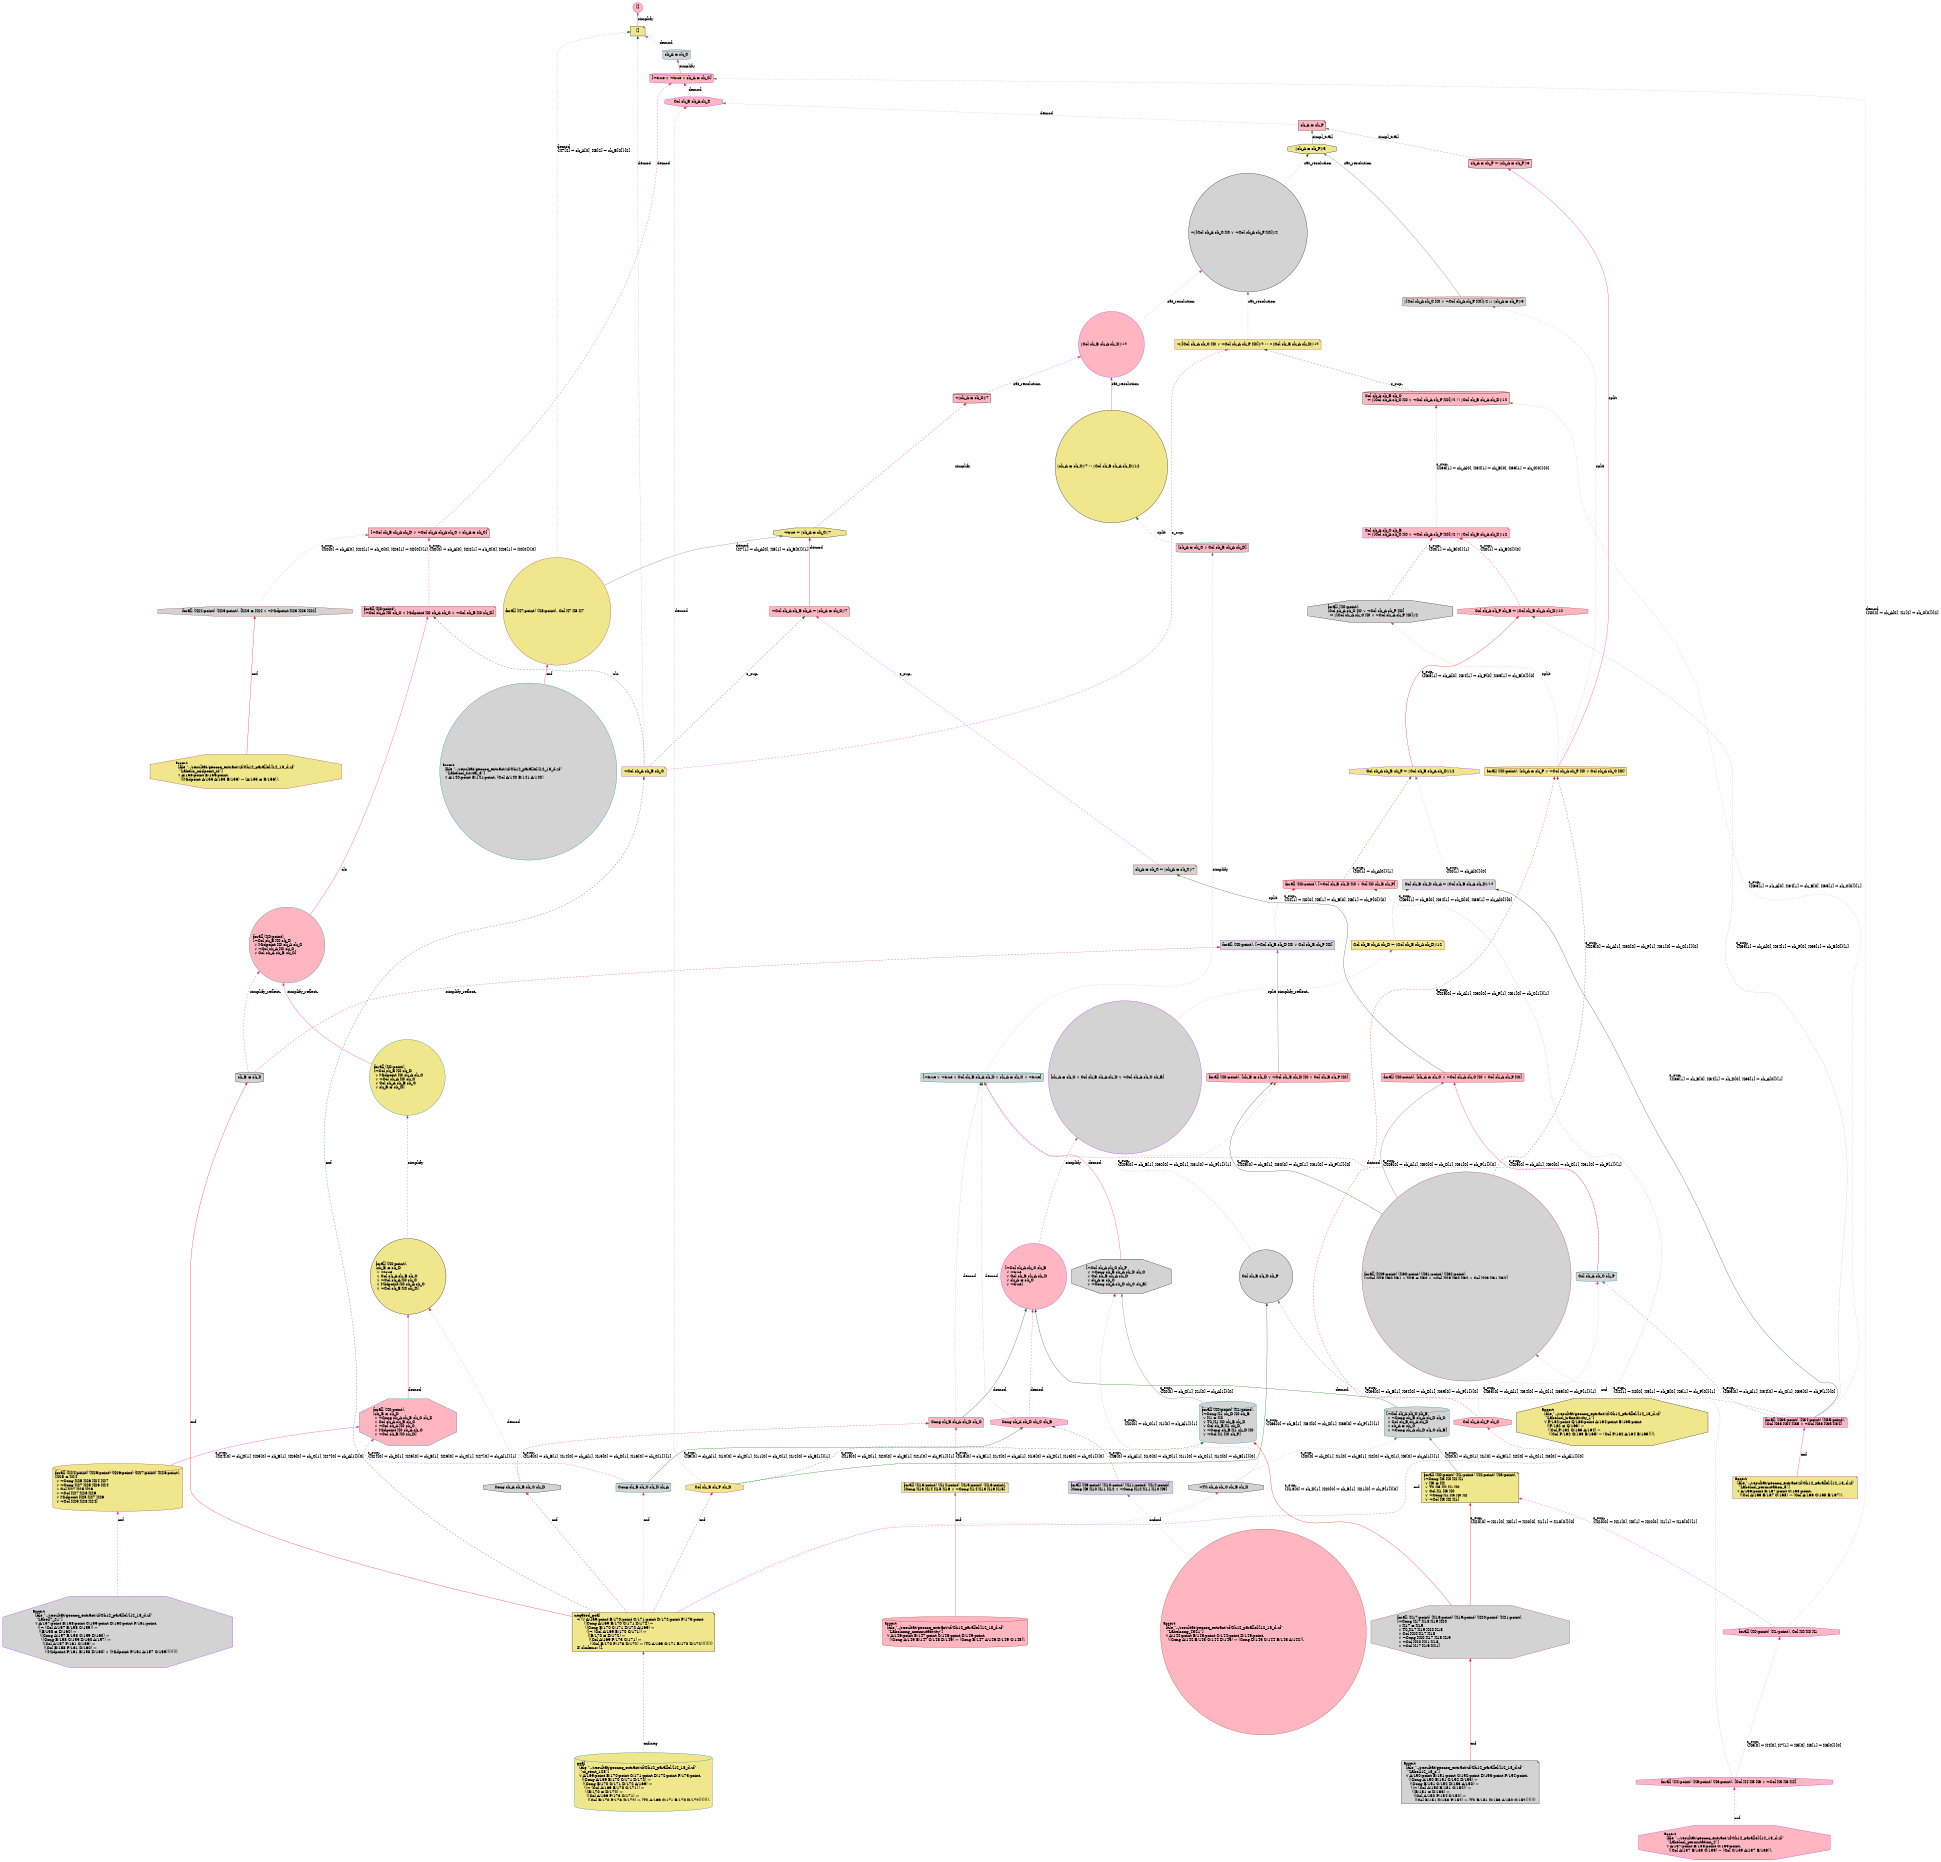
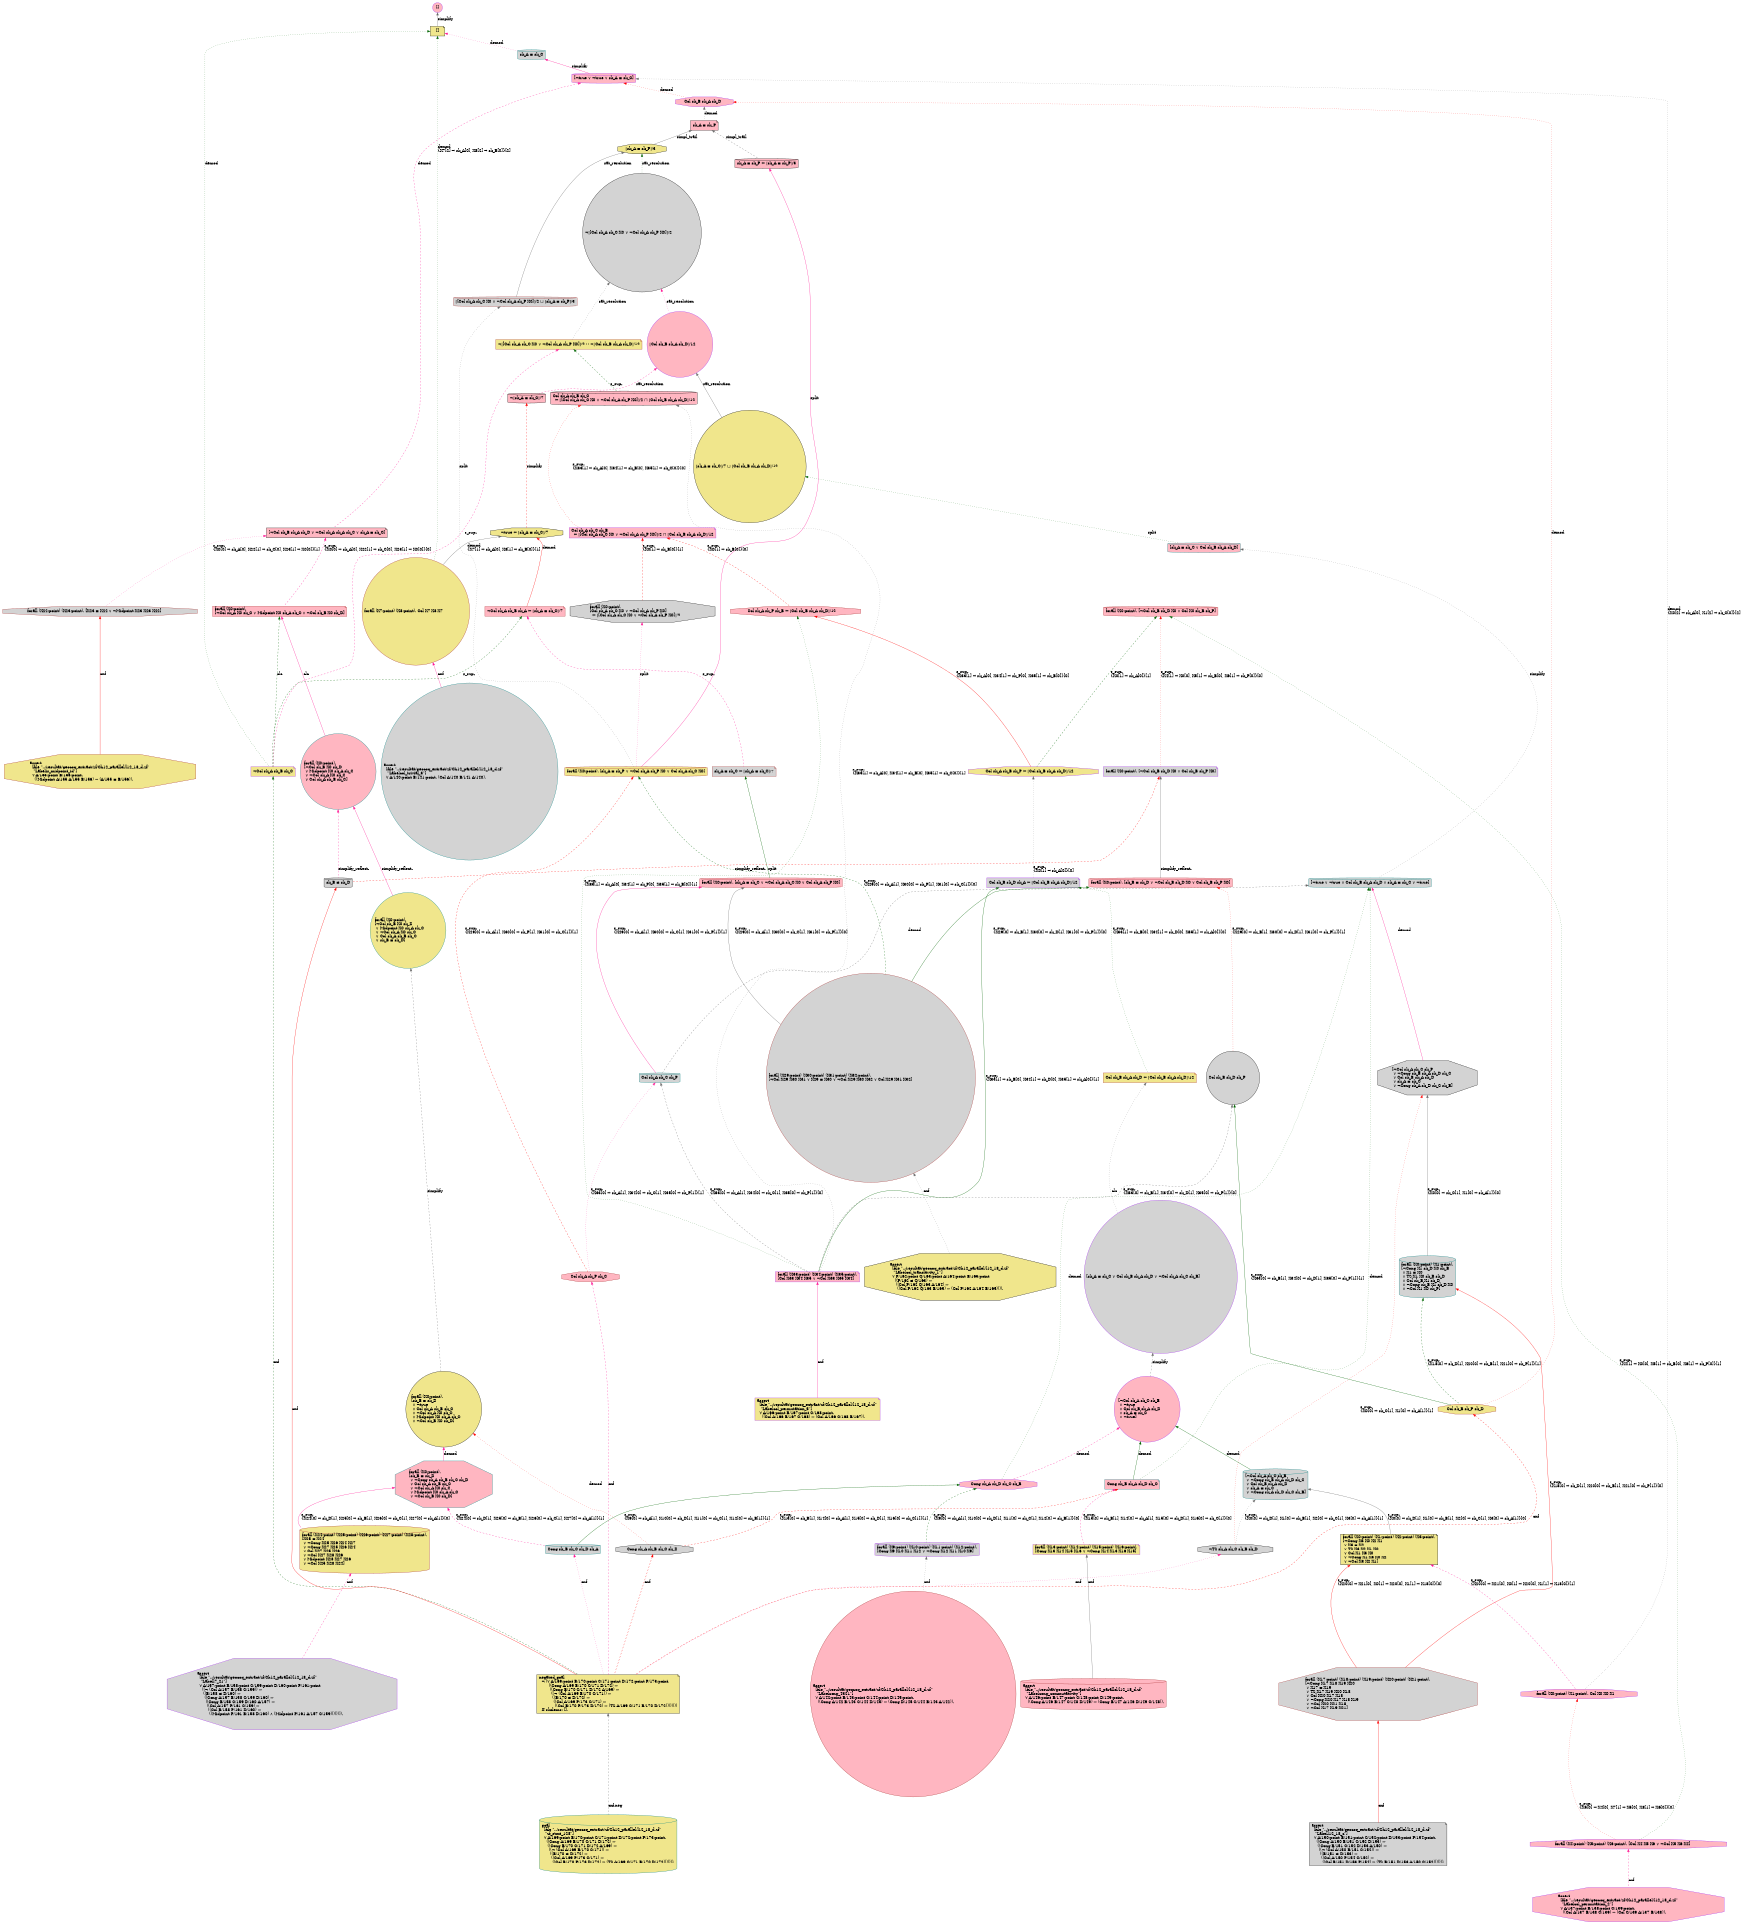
(1377, 829) -> (1094, 691)
(1272, 992) -> (1114, 1191)
